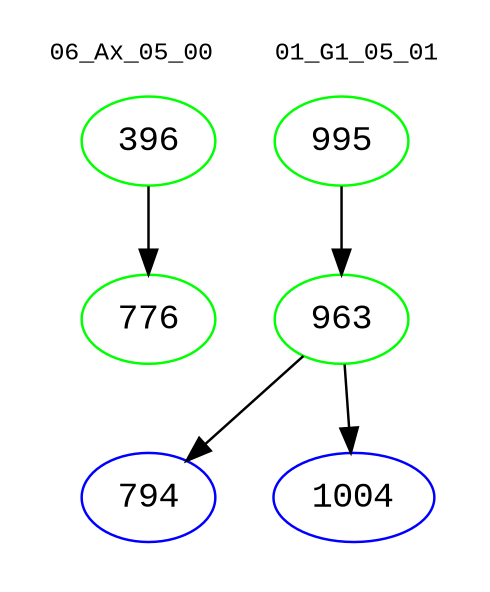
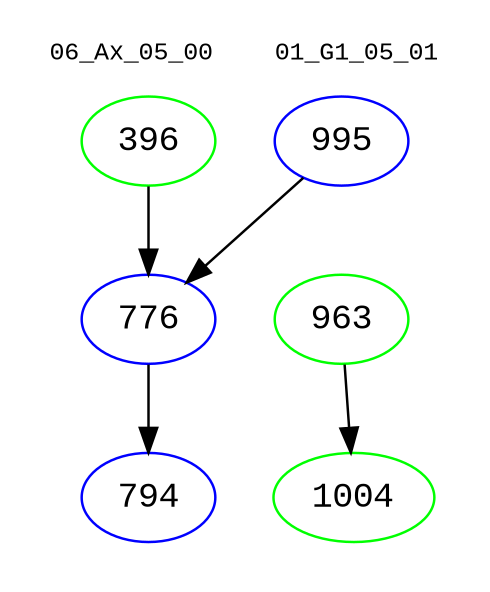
(342, 141) -> (342, 141)
(342, 218) -> (271, 206)
(148, 319) -> (148, 319)
(271, 385) -> (148, 396)
(354, 497) -> (354, 497)
